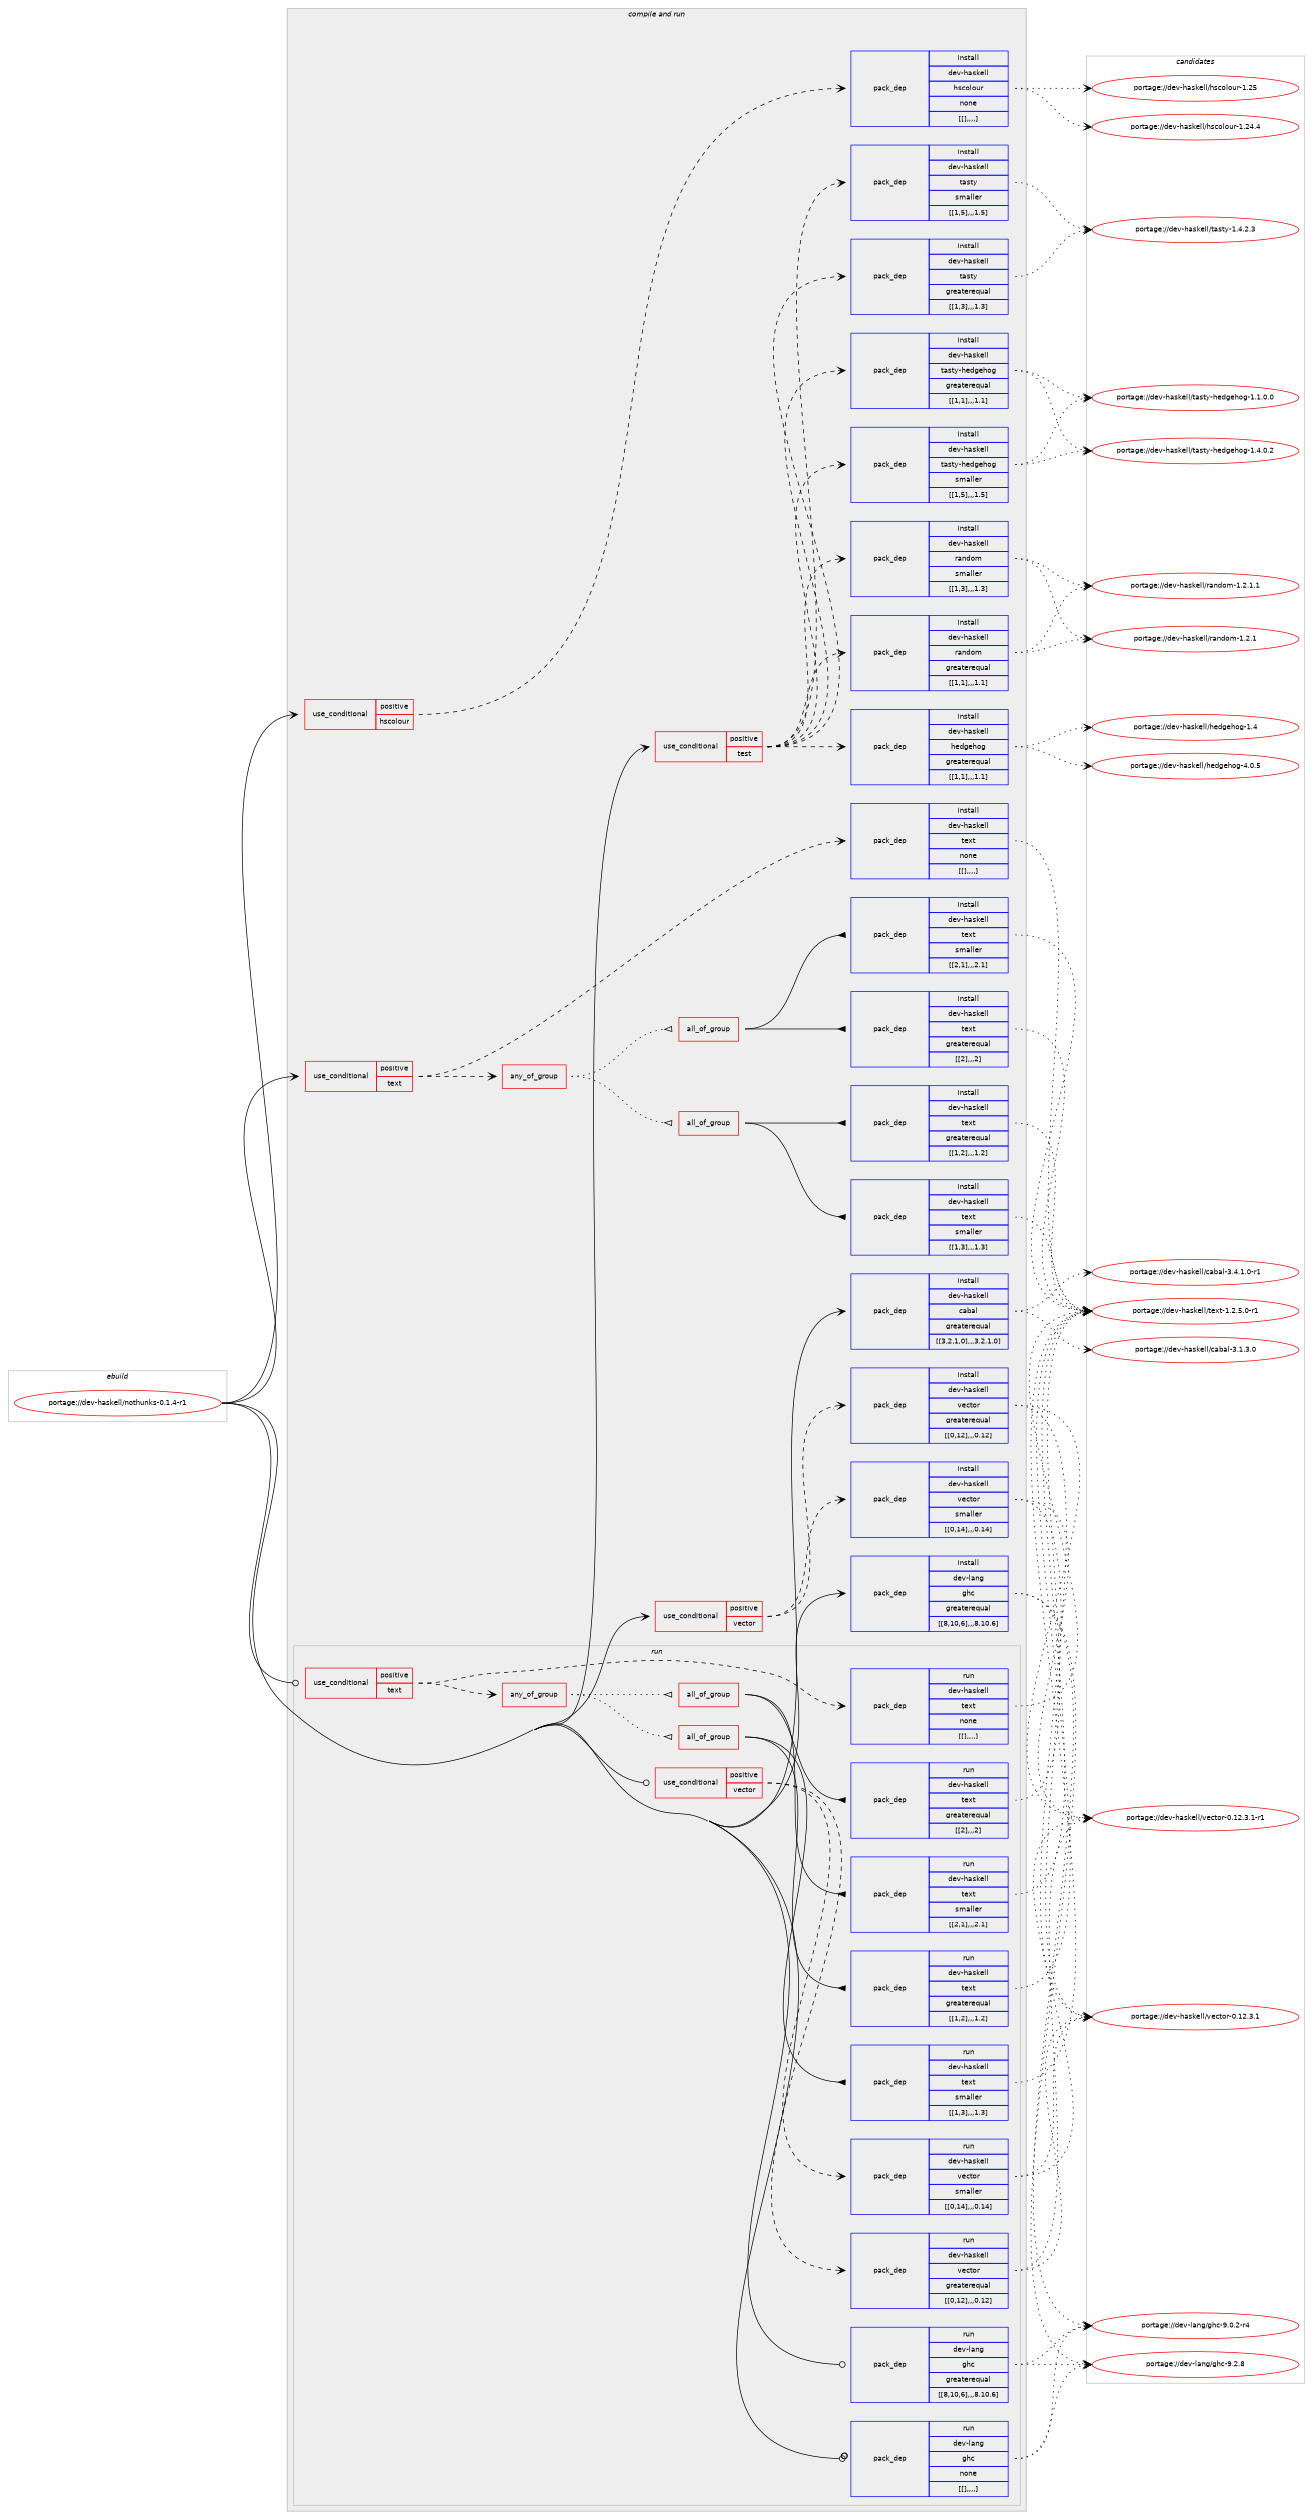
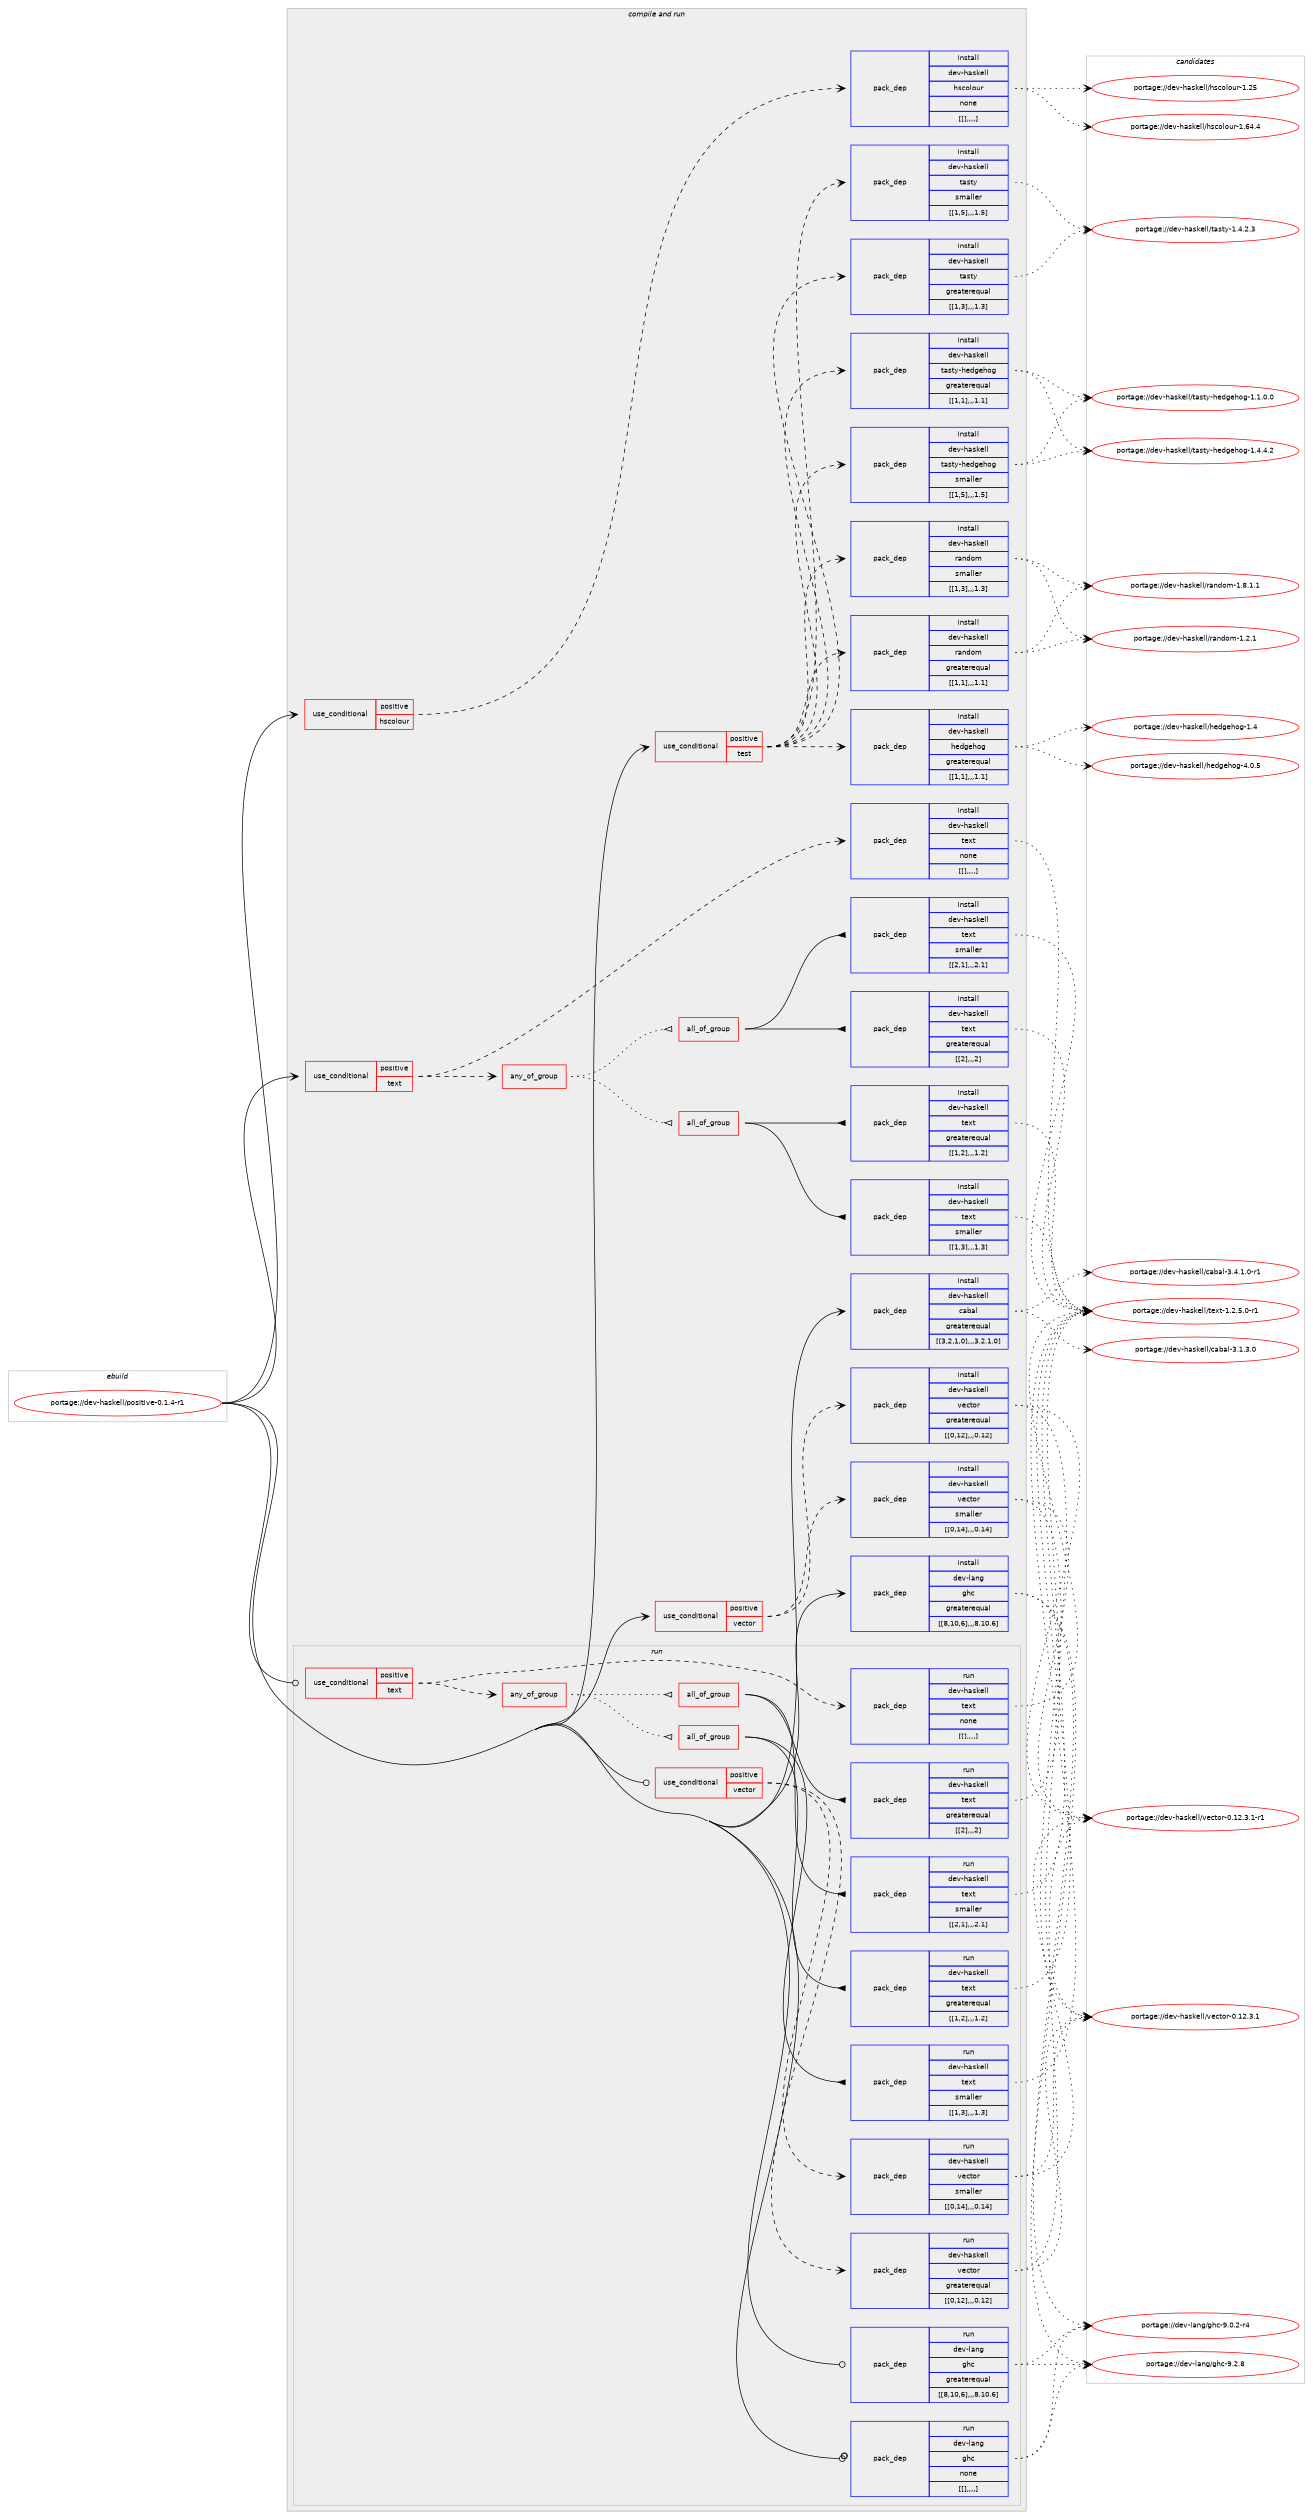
(1196, 127) -> (1196, 127)
(1196, 451) -> (1196, 451)
(1196, 586) -> (1196, 586)
(118, 1403) -> (118, 1403)
